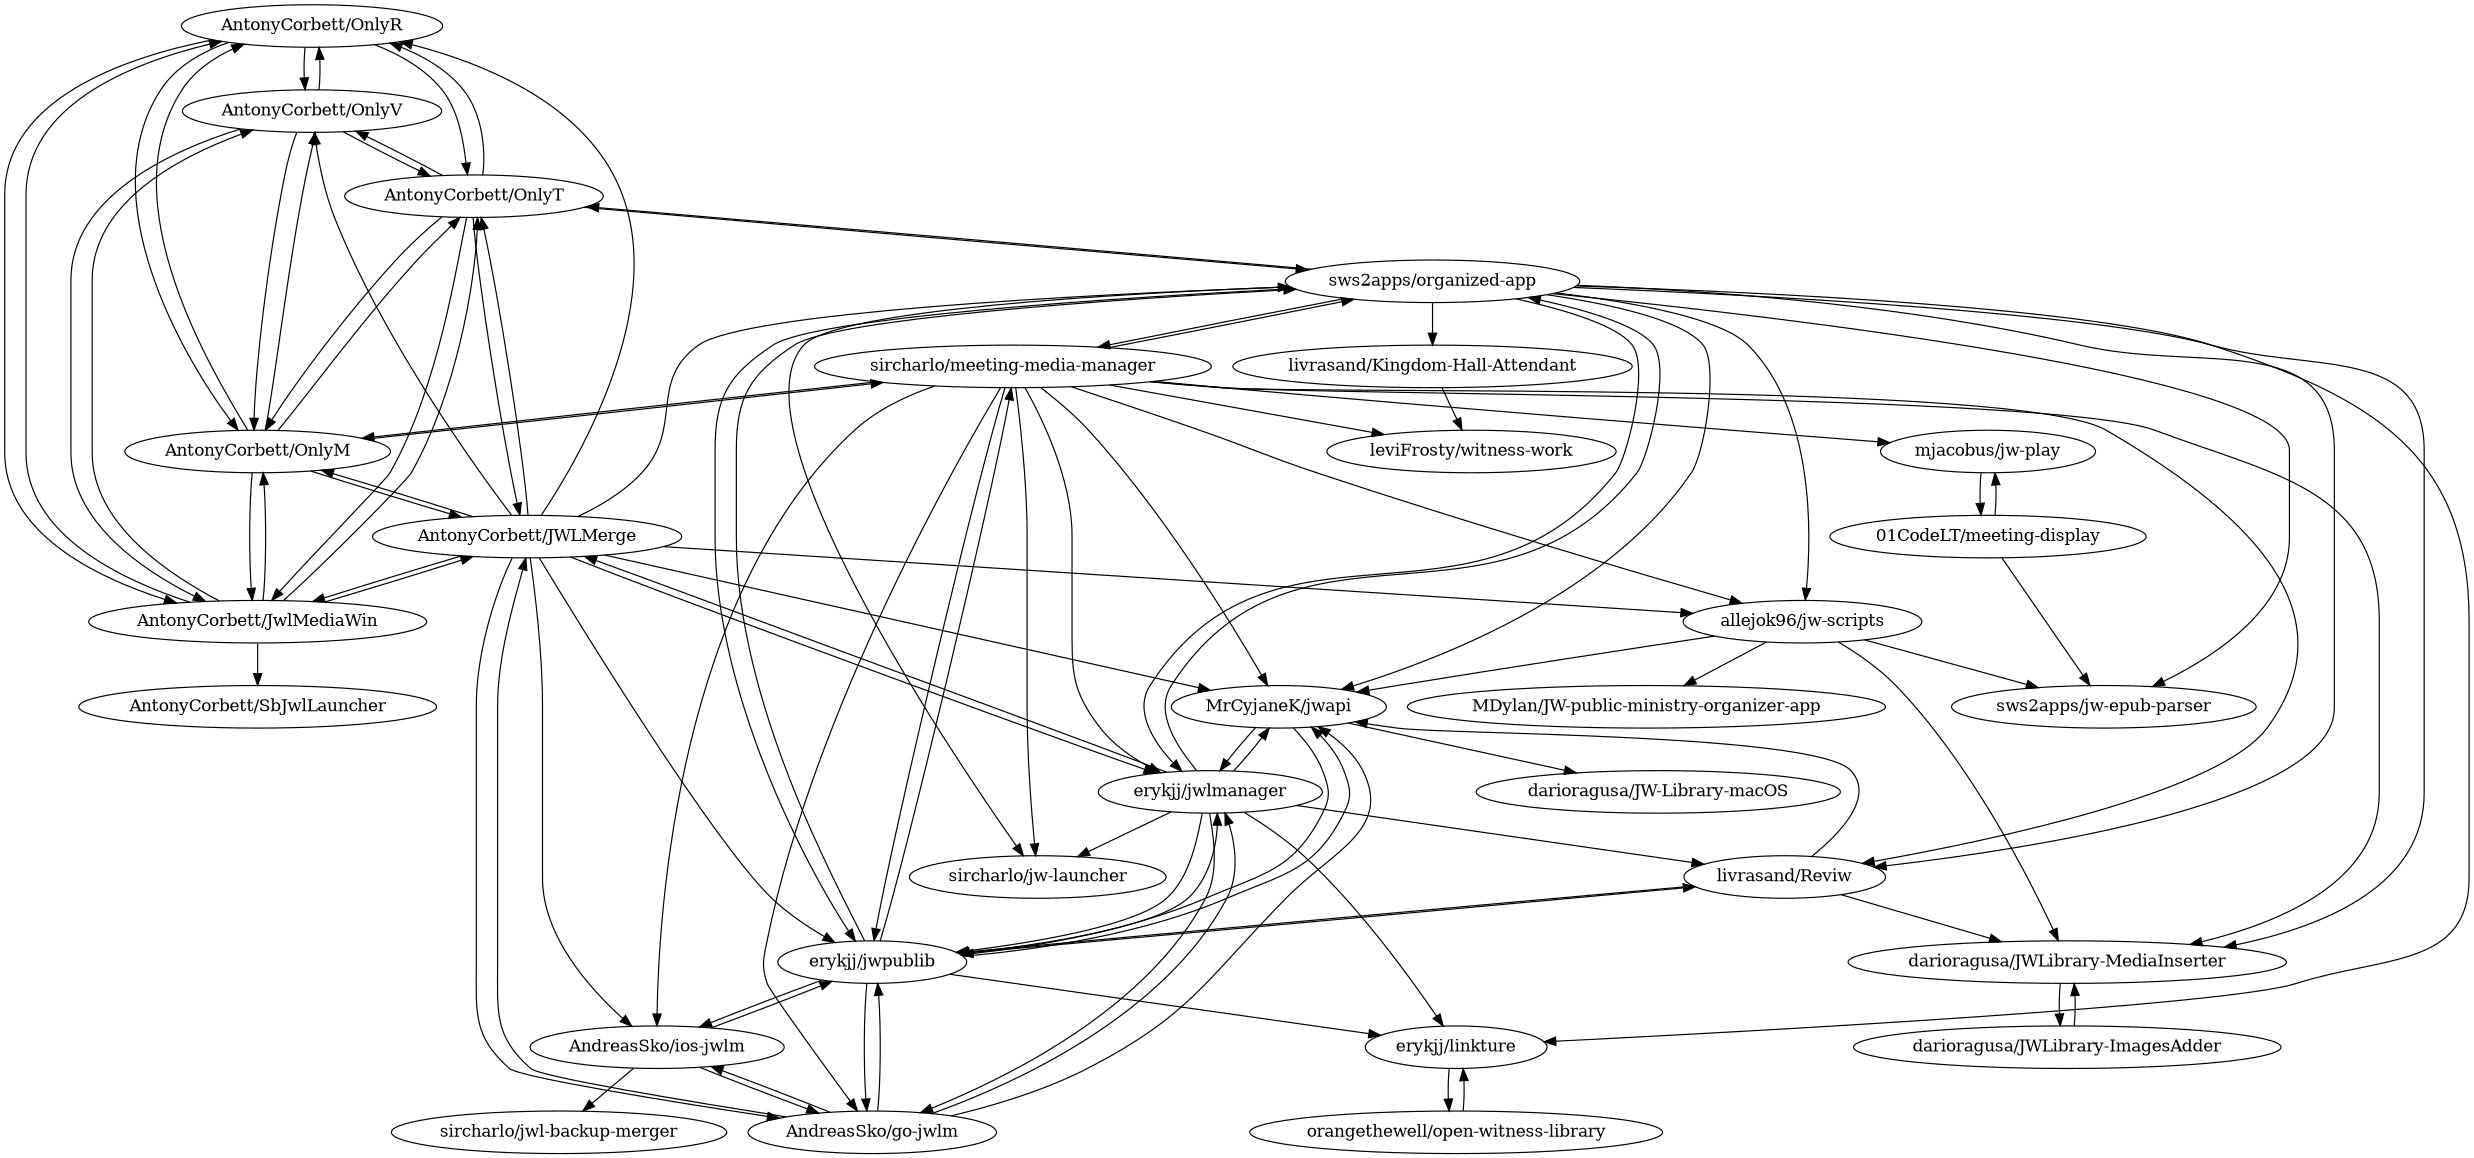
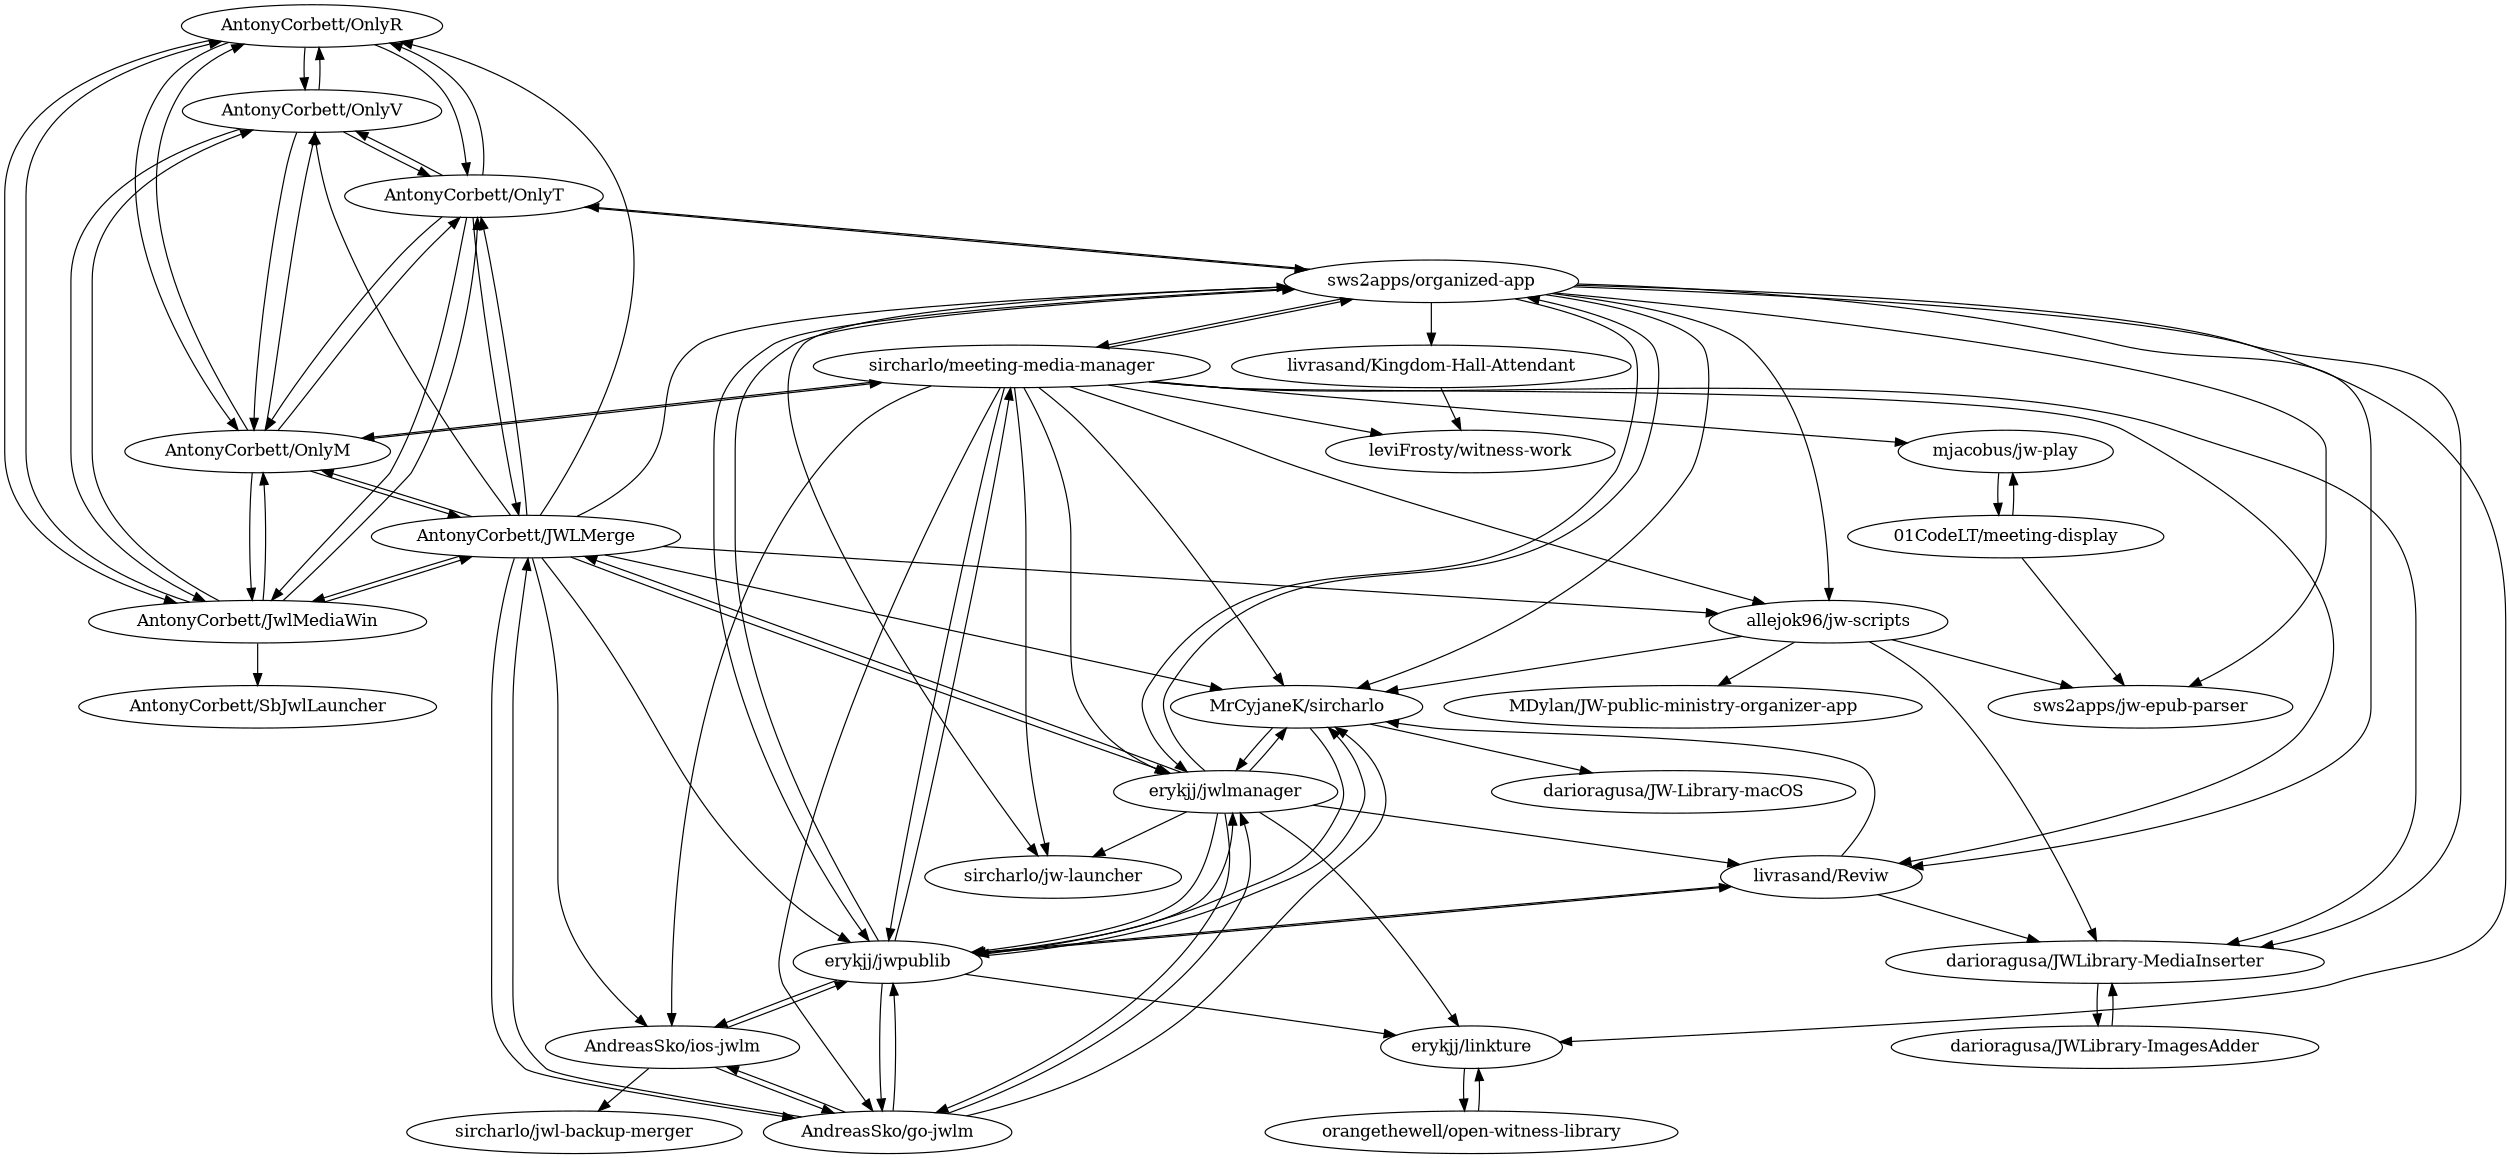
(1279, 707) -> (1297, 707)
